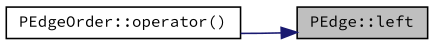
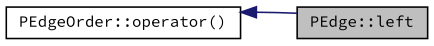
(261, 33) -> (277, 13)
